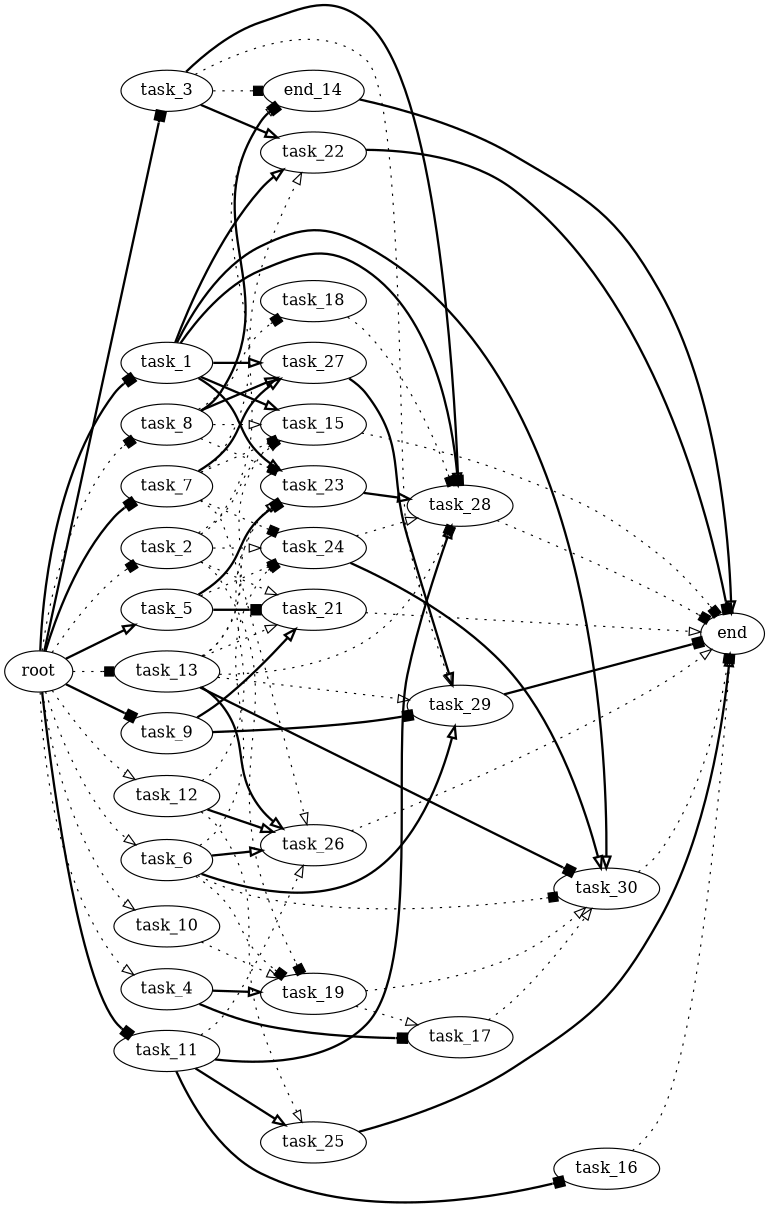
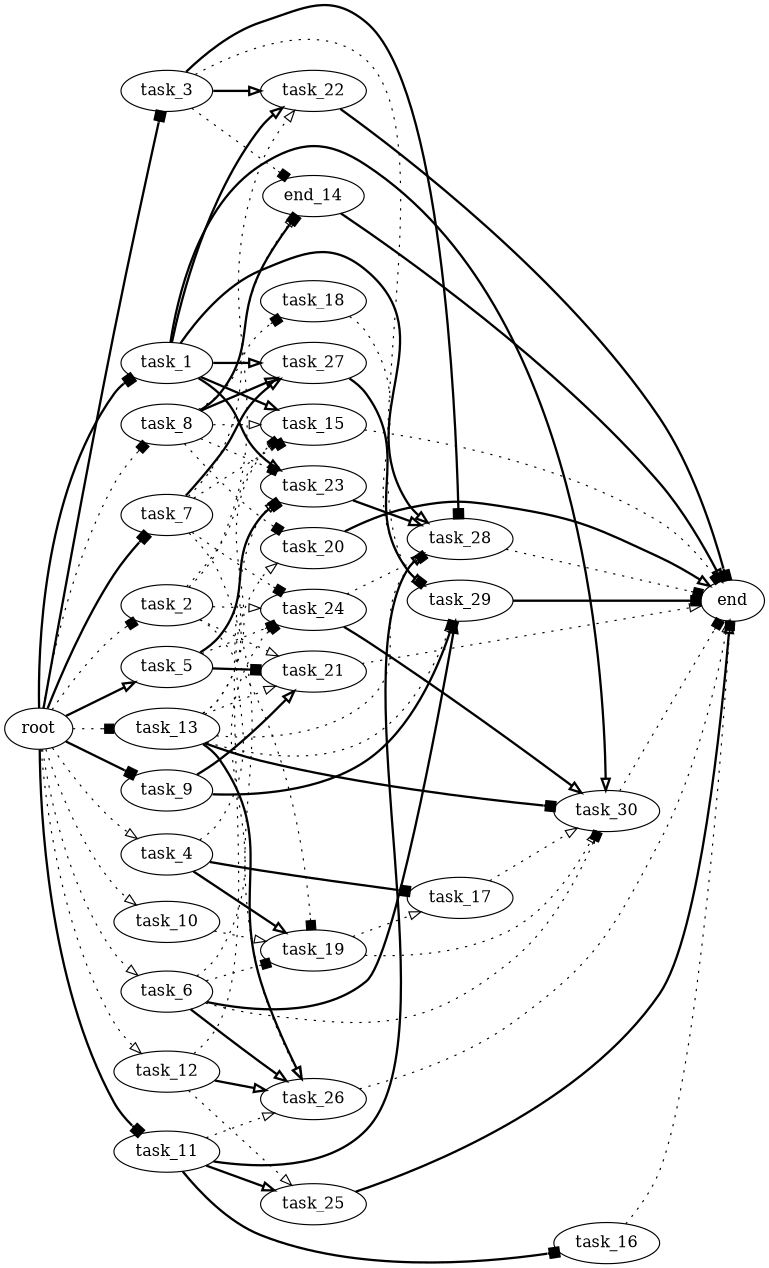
(408, 389) -> (387, 445)
none -> (313, 548)
